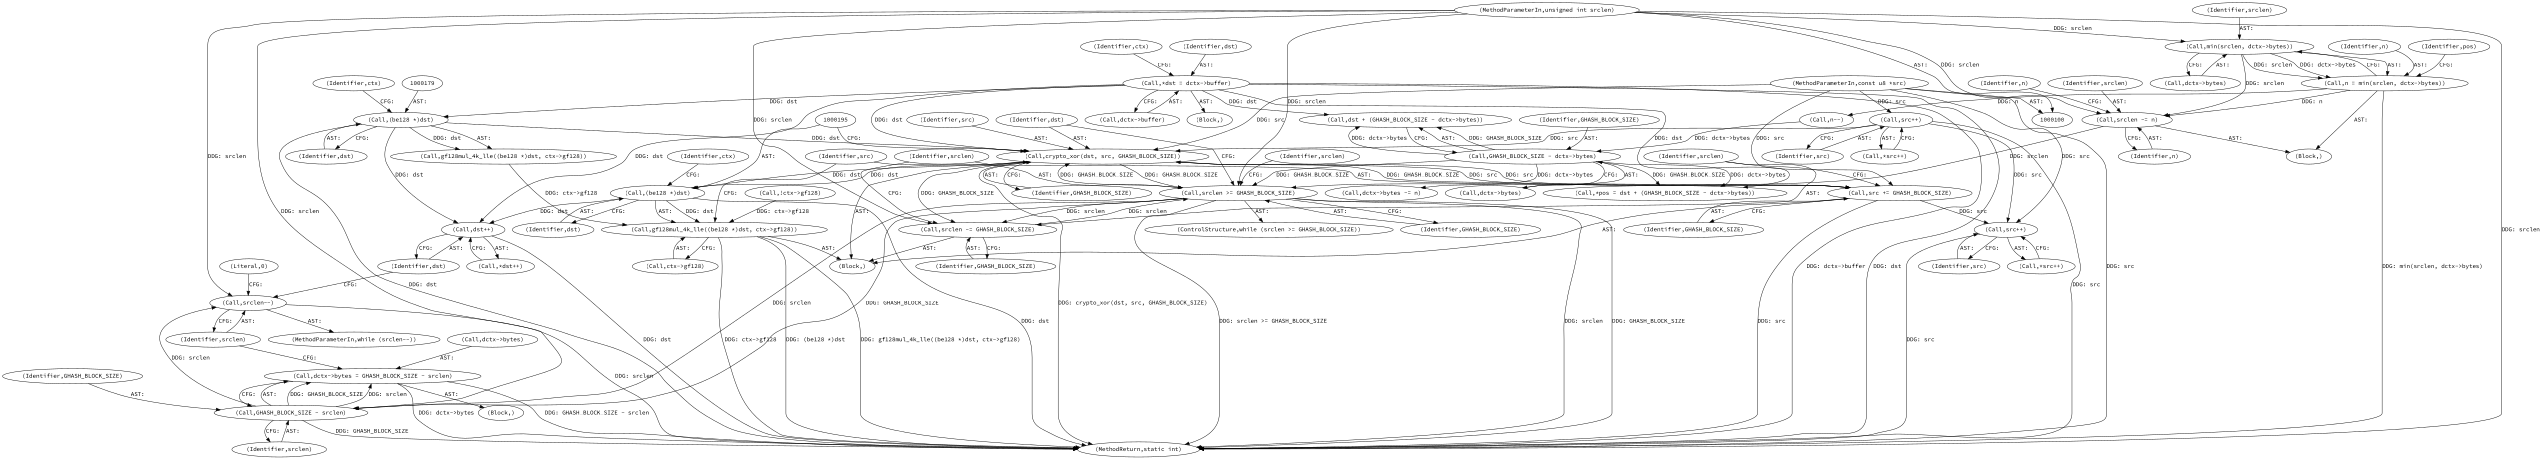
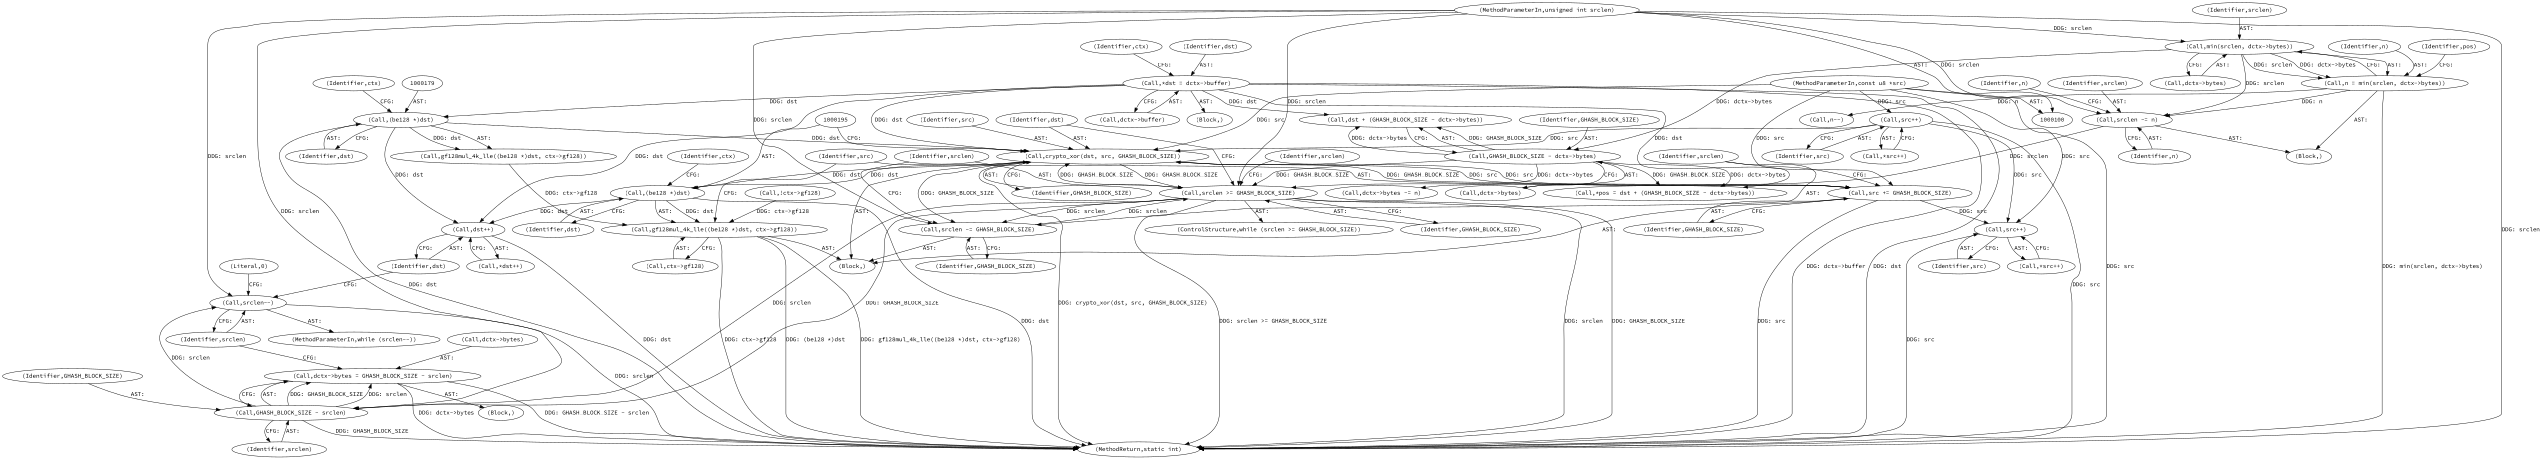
(1700, 134) -> (1867, 67)
